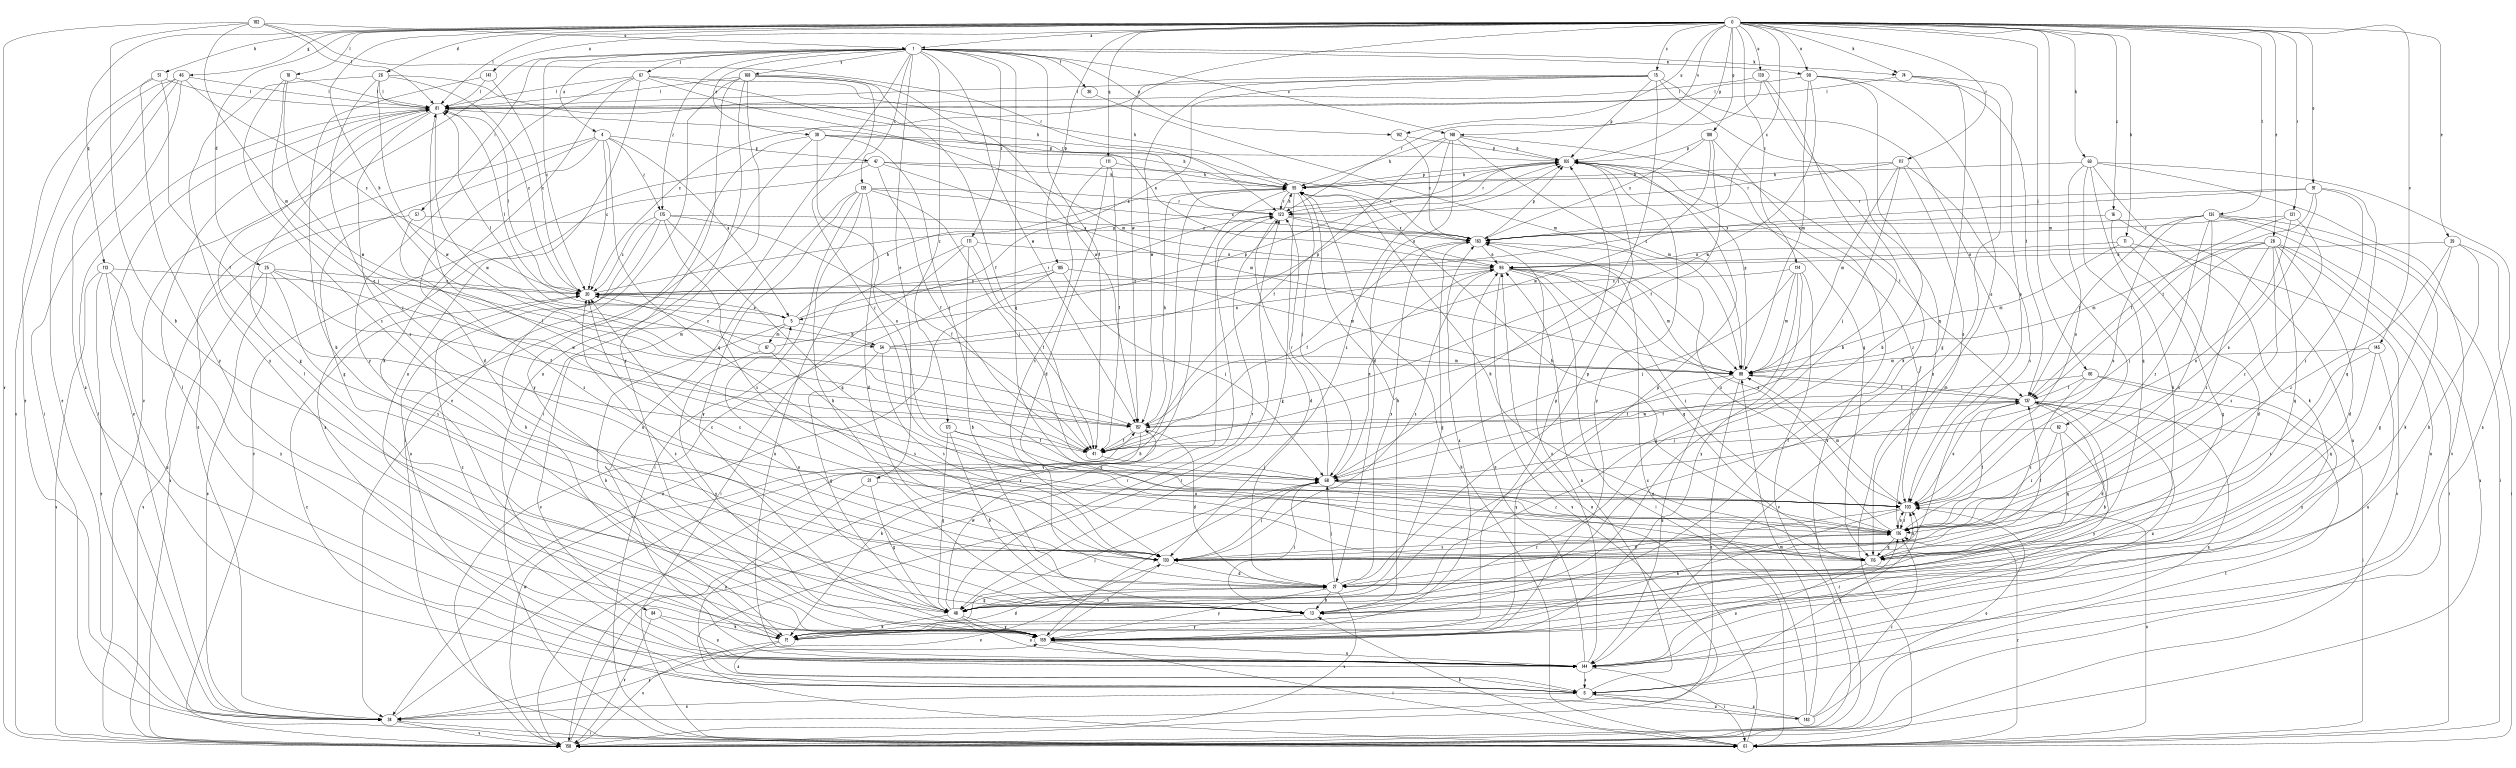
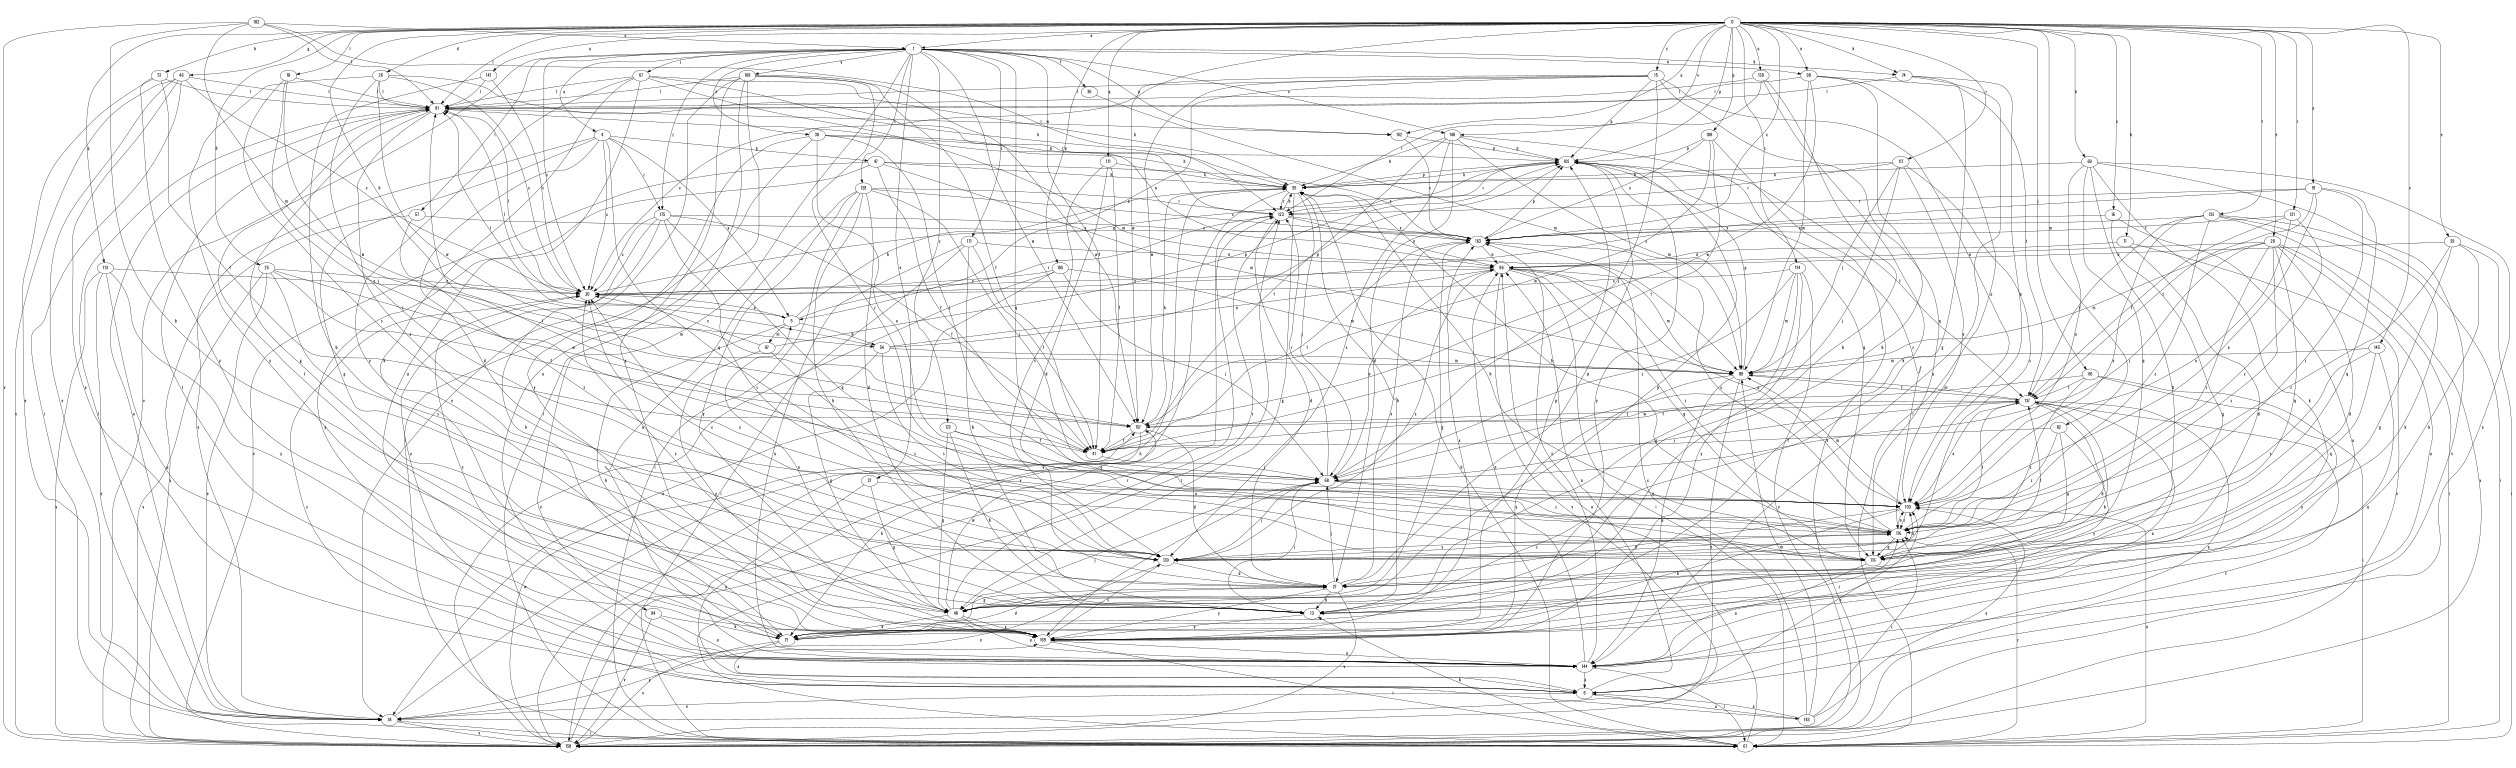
(1843, 268) -> (1843, 268)
(1930, 319) -> none
(692, 354) -> (964, 122)
(1911, 543) -> none
